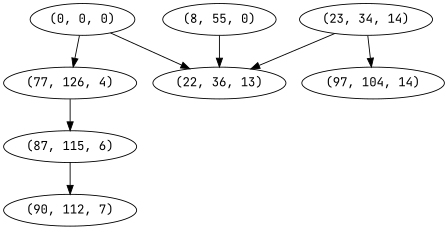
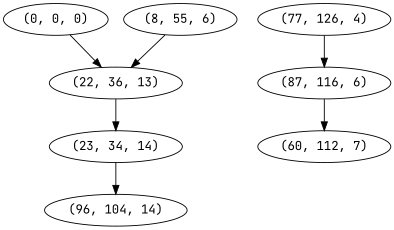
(219, 19) -> (180, 19)
(77, 47) -> none
(297, 49) -> (116, 111)
(373, 83) -> (116, 210)
(70, 147) -> (324, 83)
(70, 210) -> (324, 147)
